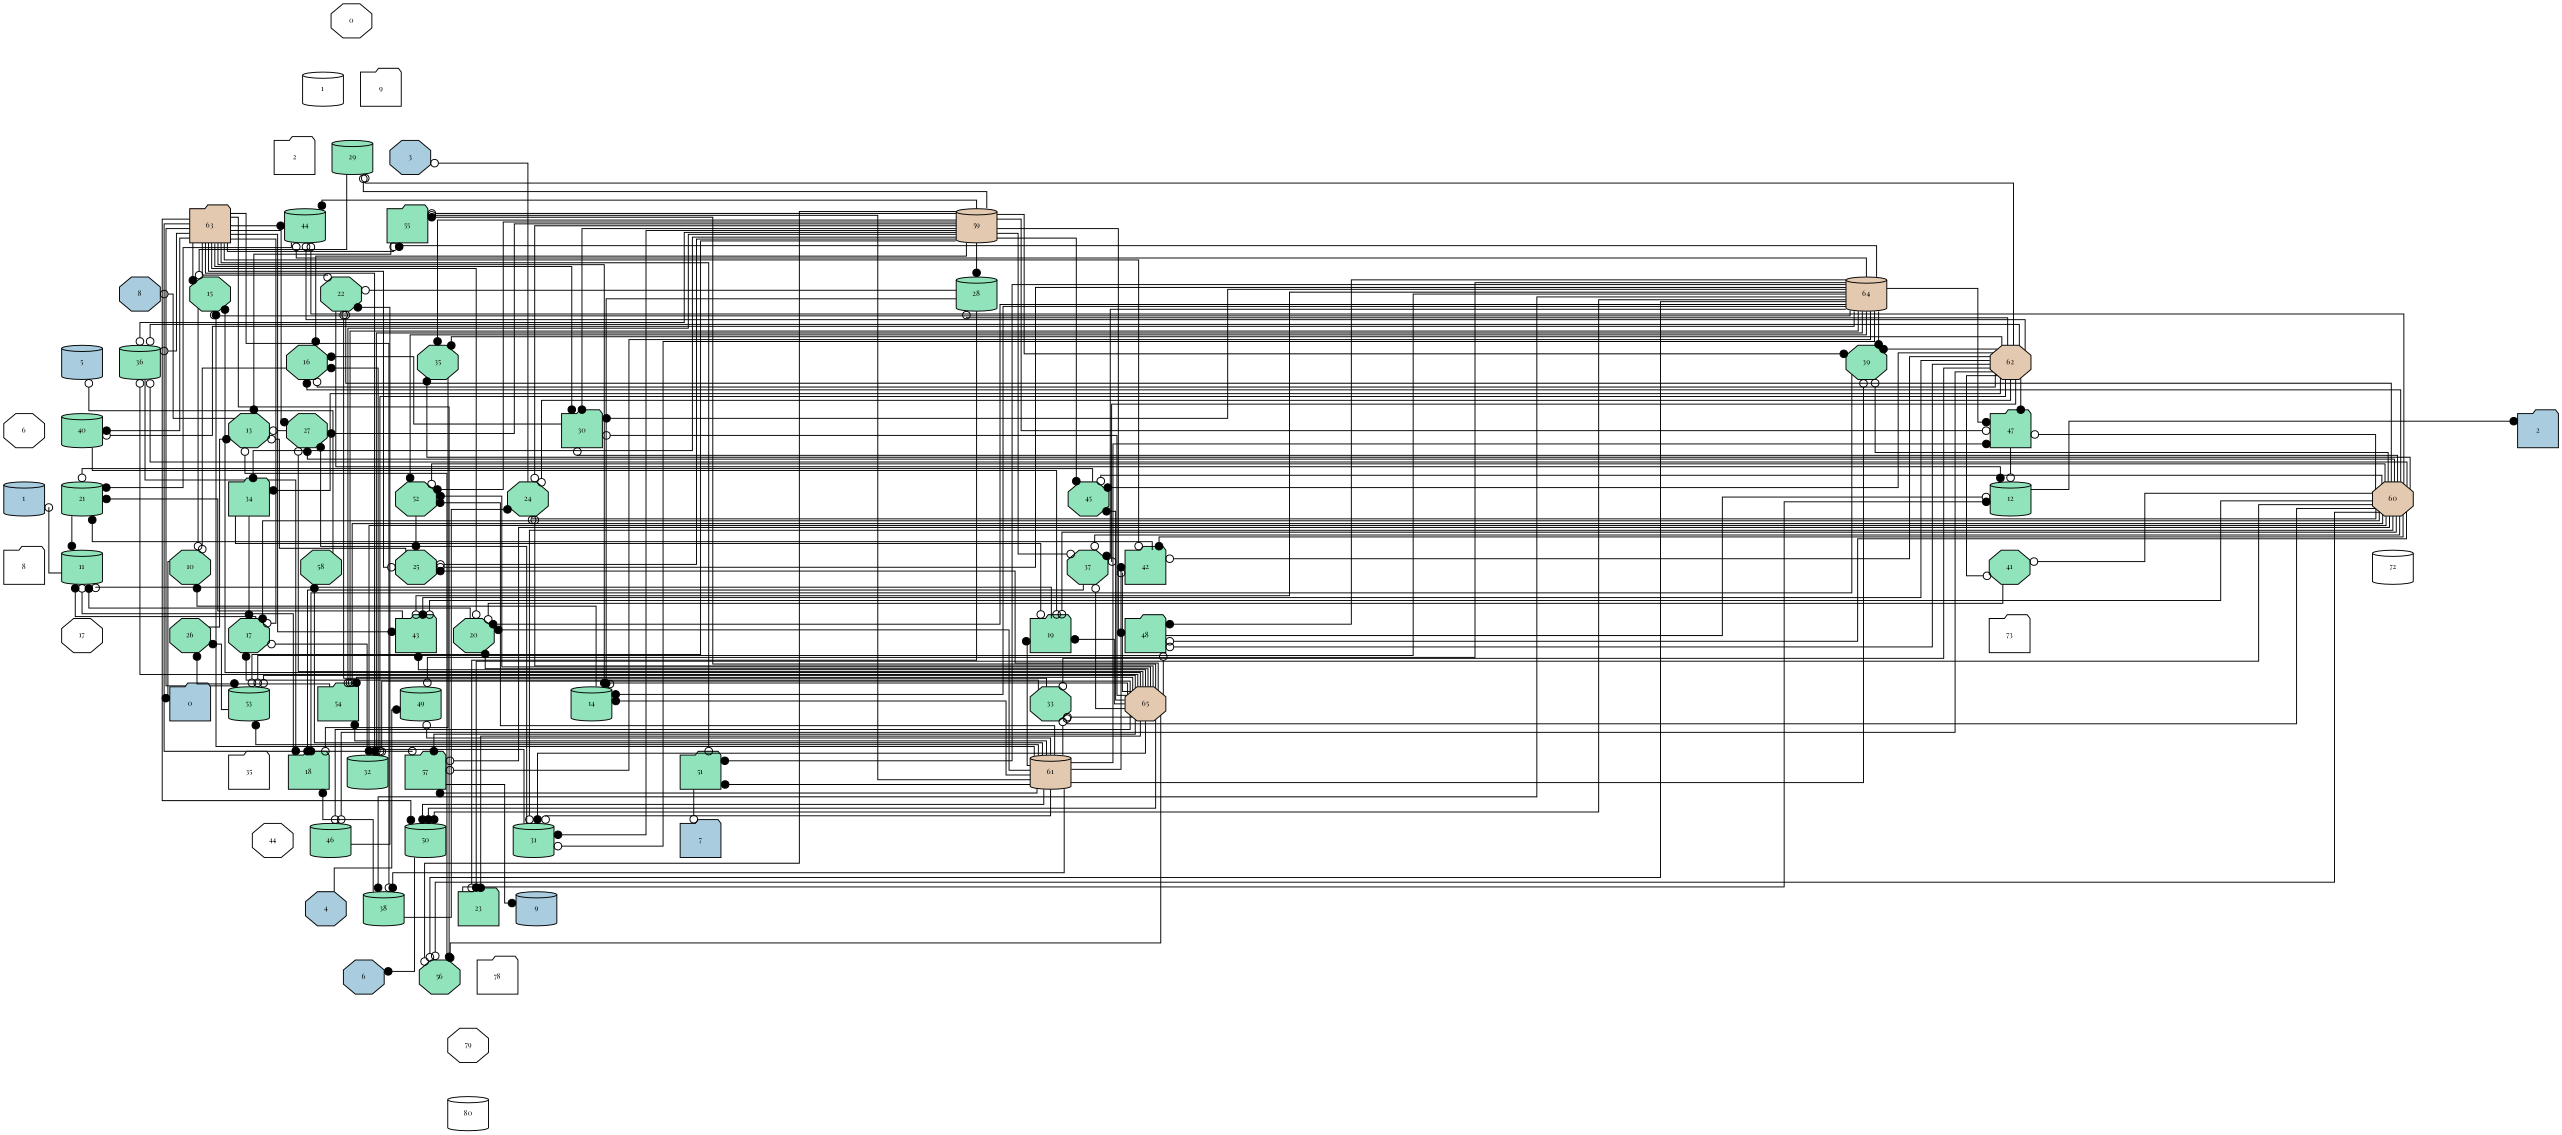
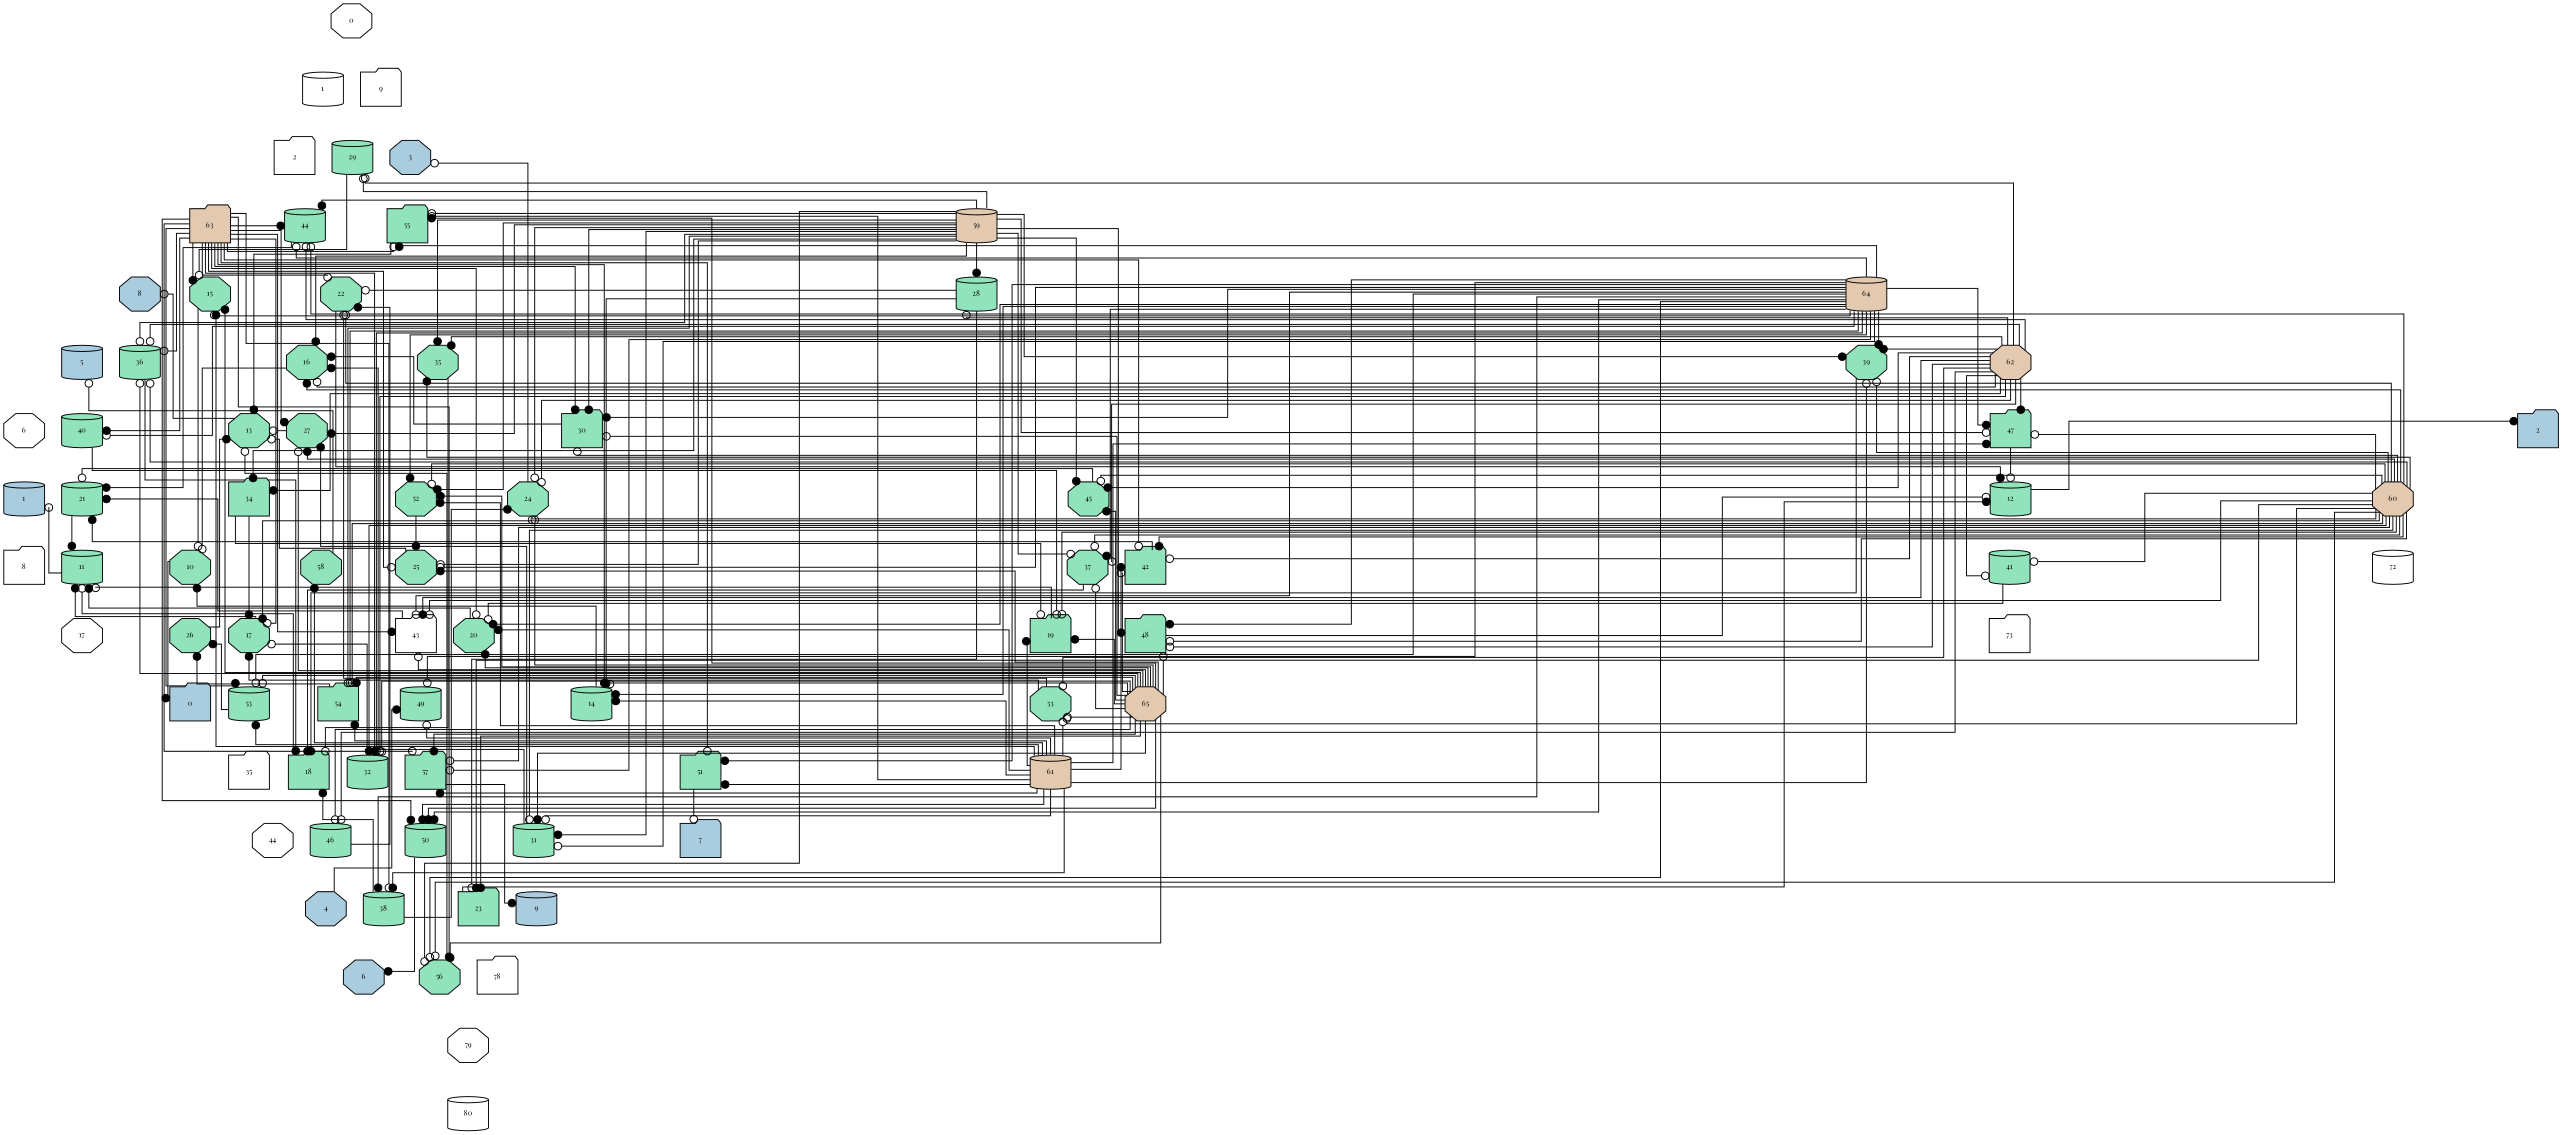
(2010, 567) -> (2010, 567)
(701, 614) -> none
(416, 636) -> (416, 636)
(786, 670) -> (786, 670)
